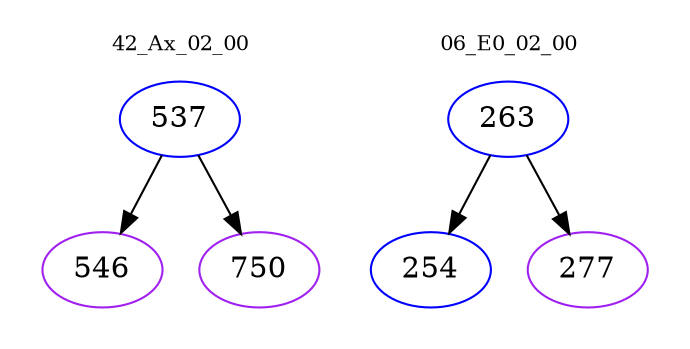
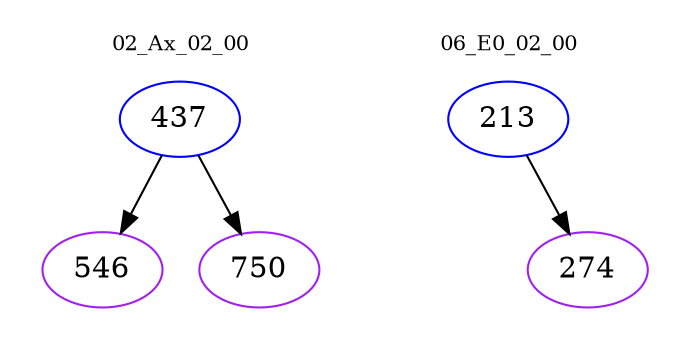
(181, 45) -> (181, 45)
(180, 119) -> (180, 119)
(508, 119) -> (508, 119)
(431, 270) -> none
(588, 270) -> (588, 270)
